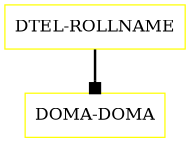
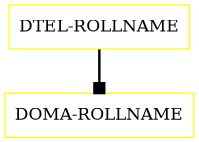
(95, 115) -> (99, 115)
